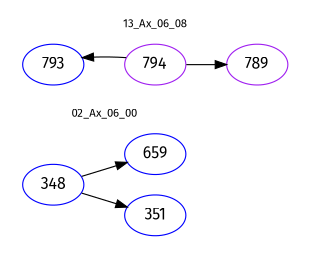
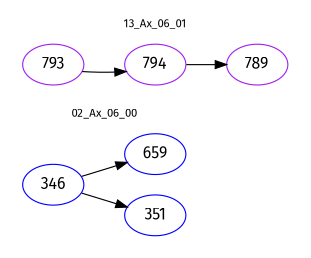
(155, 24) -> (155, 24)
(110, 57) -> (98, 72)
(53, 65) -> (53, 65)
(53, 185) -> (53, 185)
